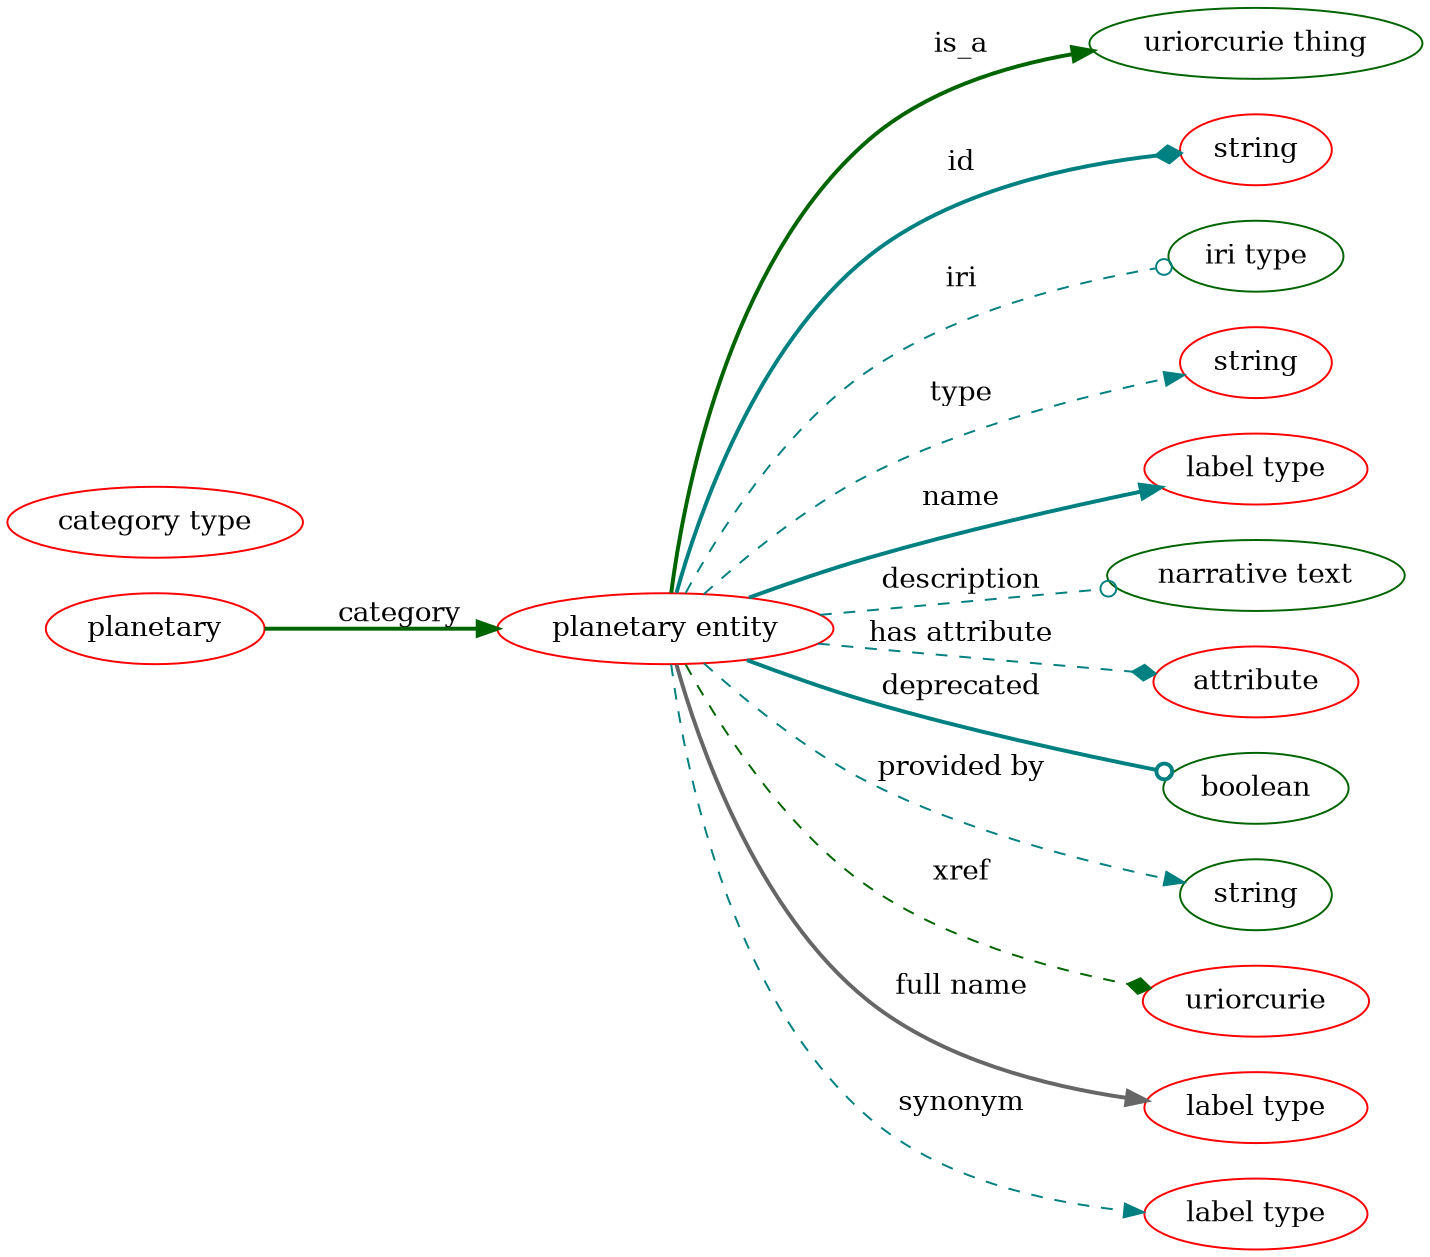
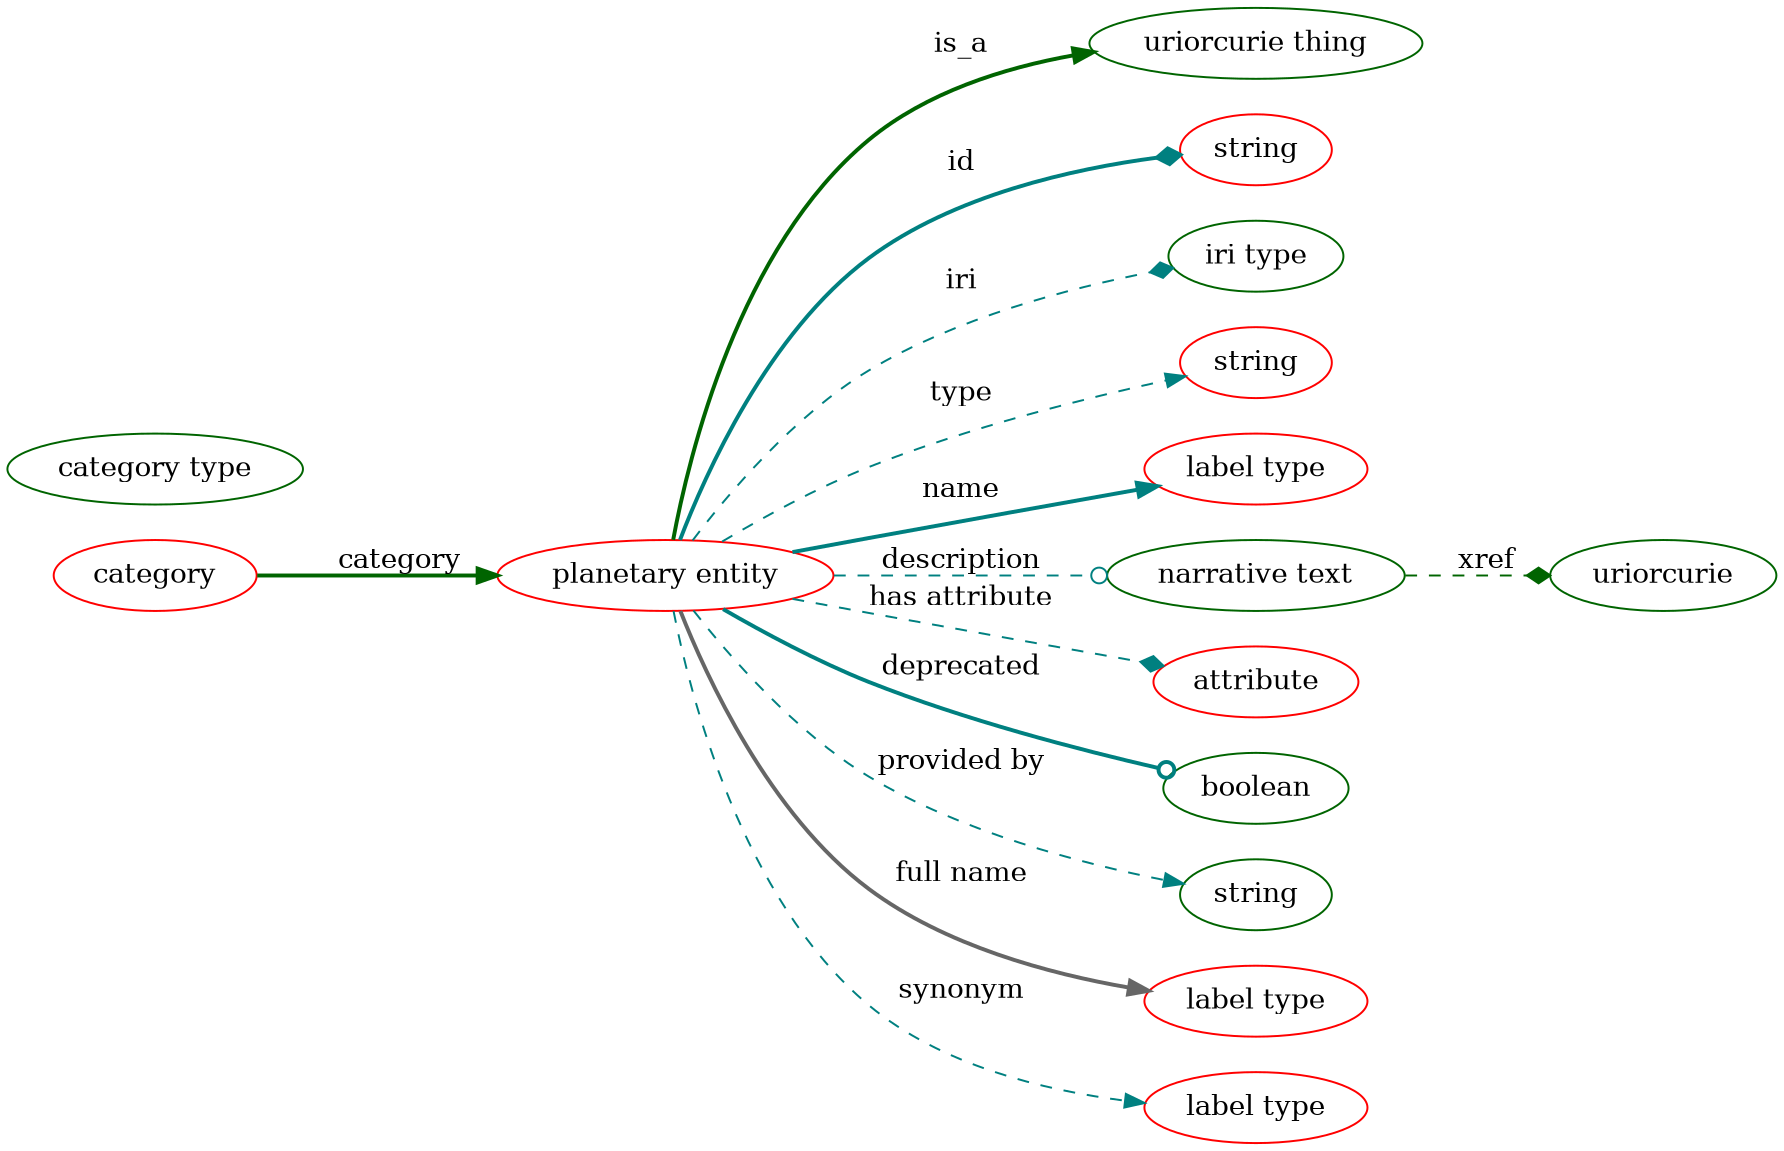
(876, 366) -> (892, 358)
(155, 522) -> (155, 469)
(155, 629) -> (155, 575)
(864, 883) -> (1466, 575)
(1256, 1001) -> (1663, 575)
